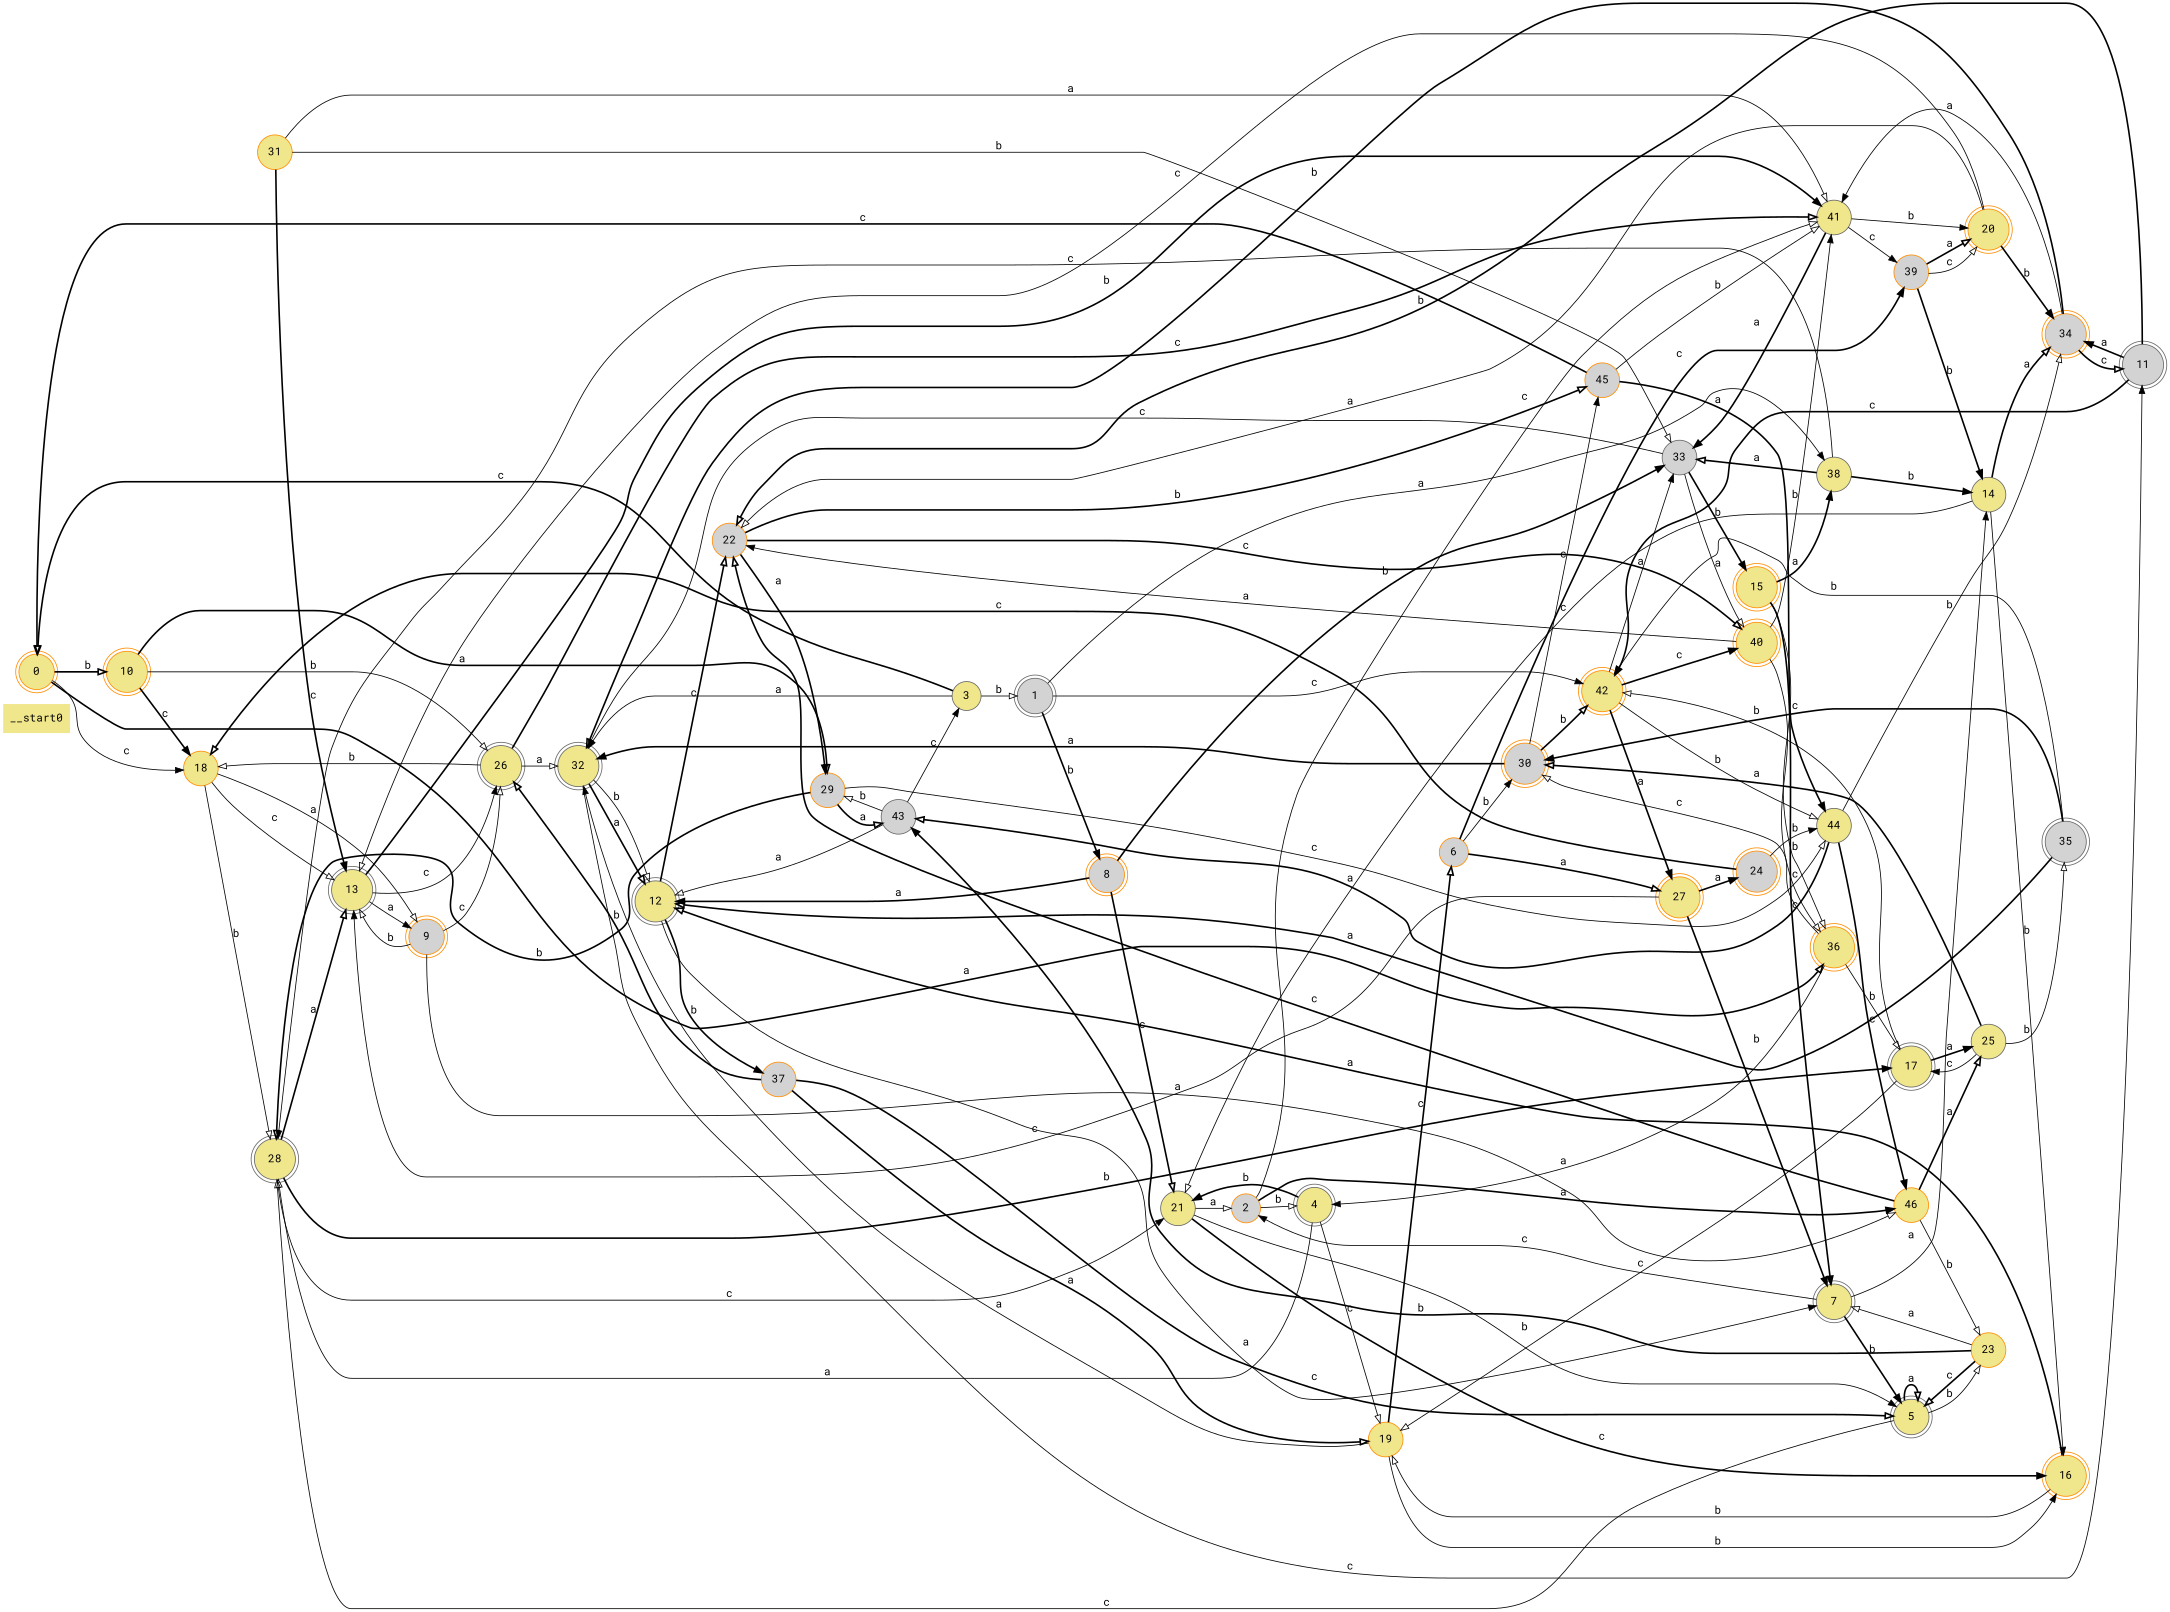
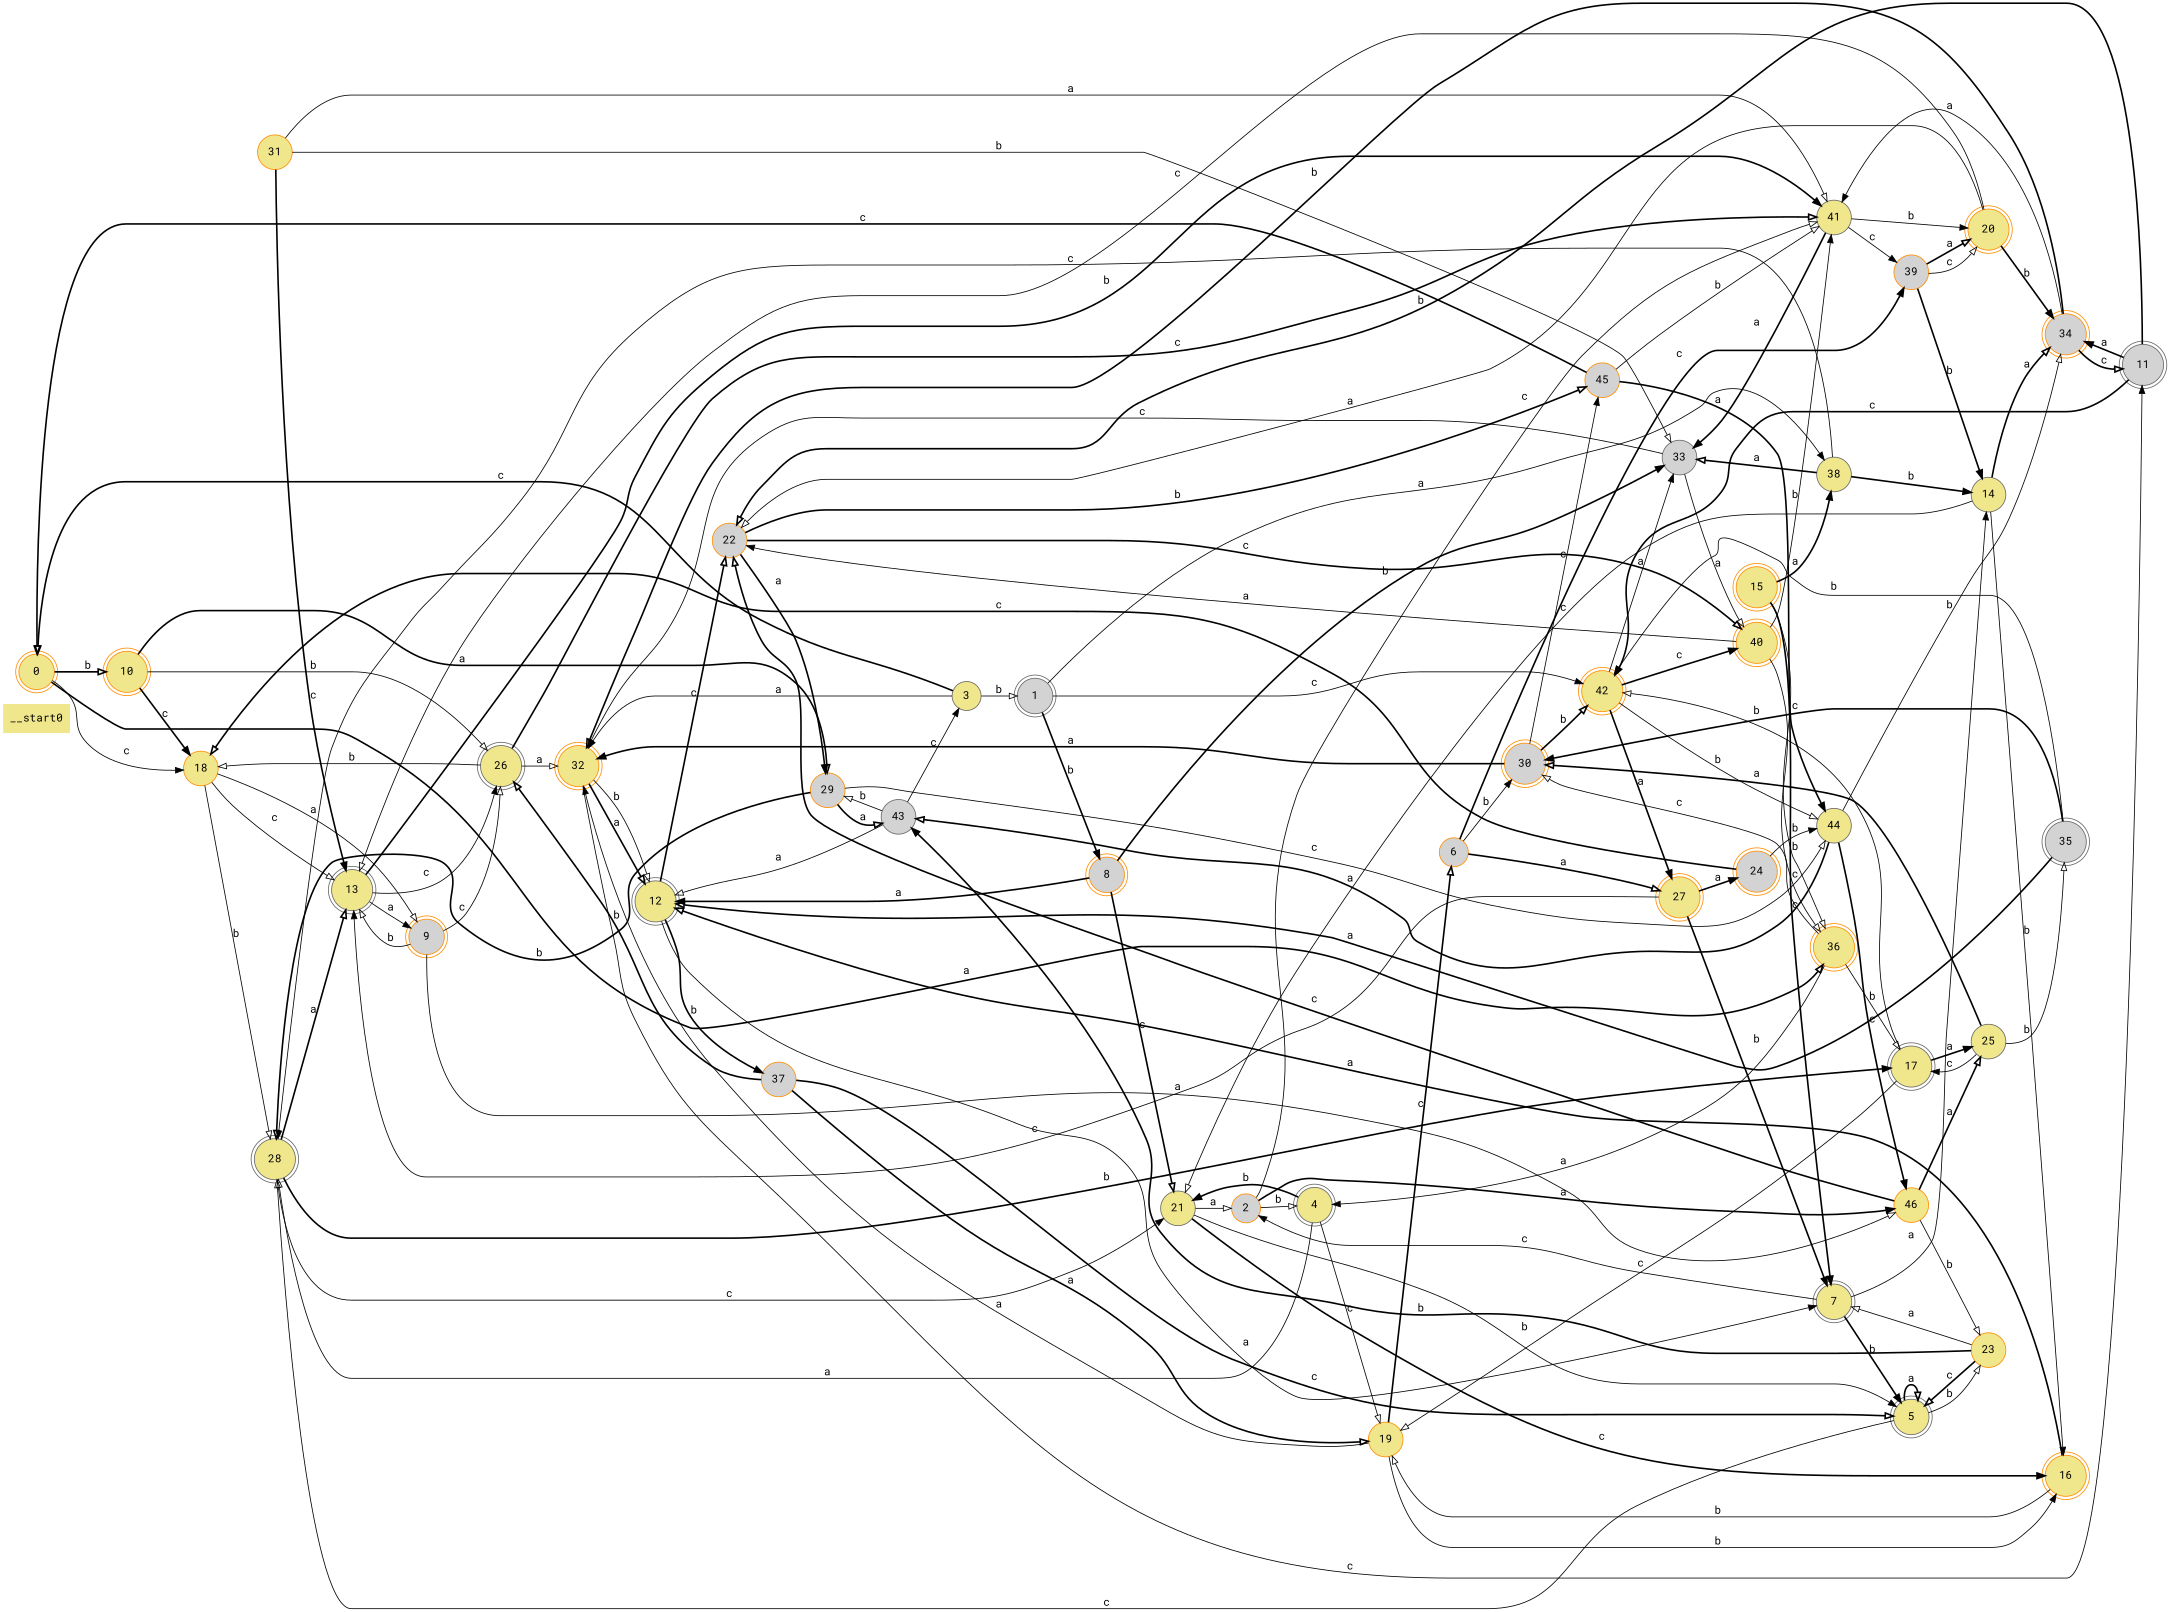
(1713, 513) -> none
(578, 766) -> (578, 766)
